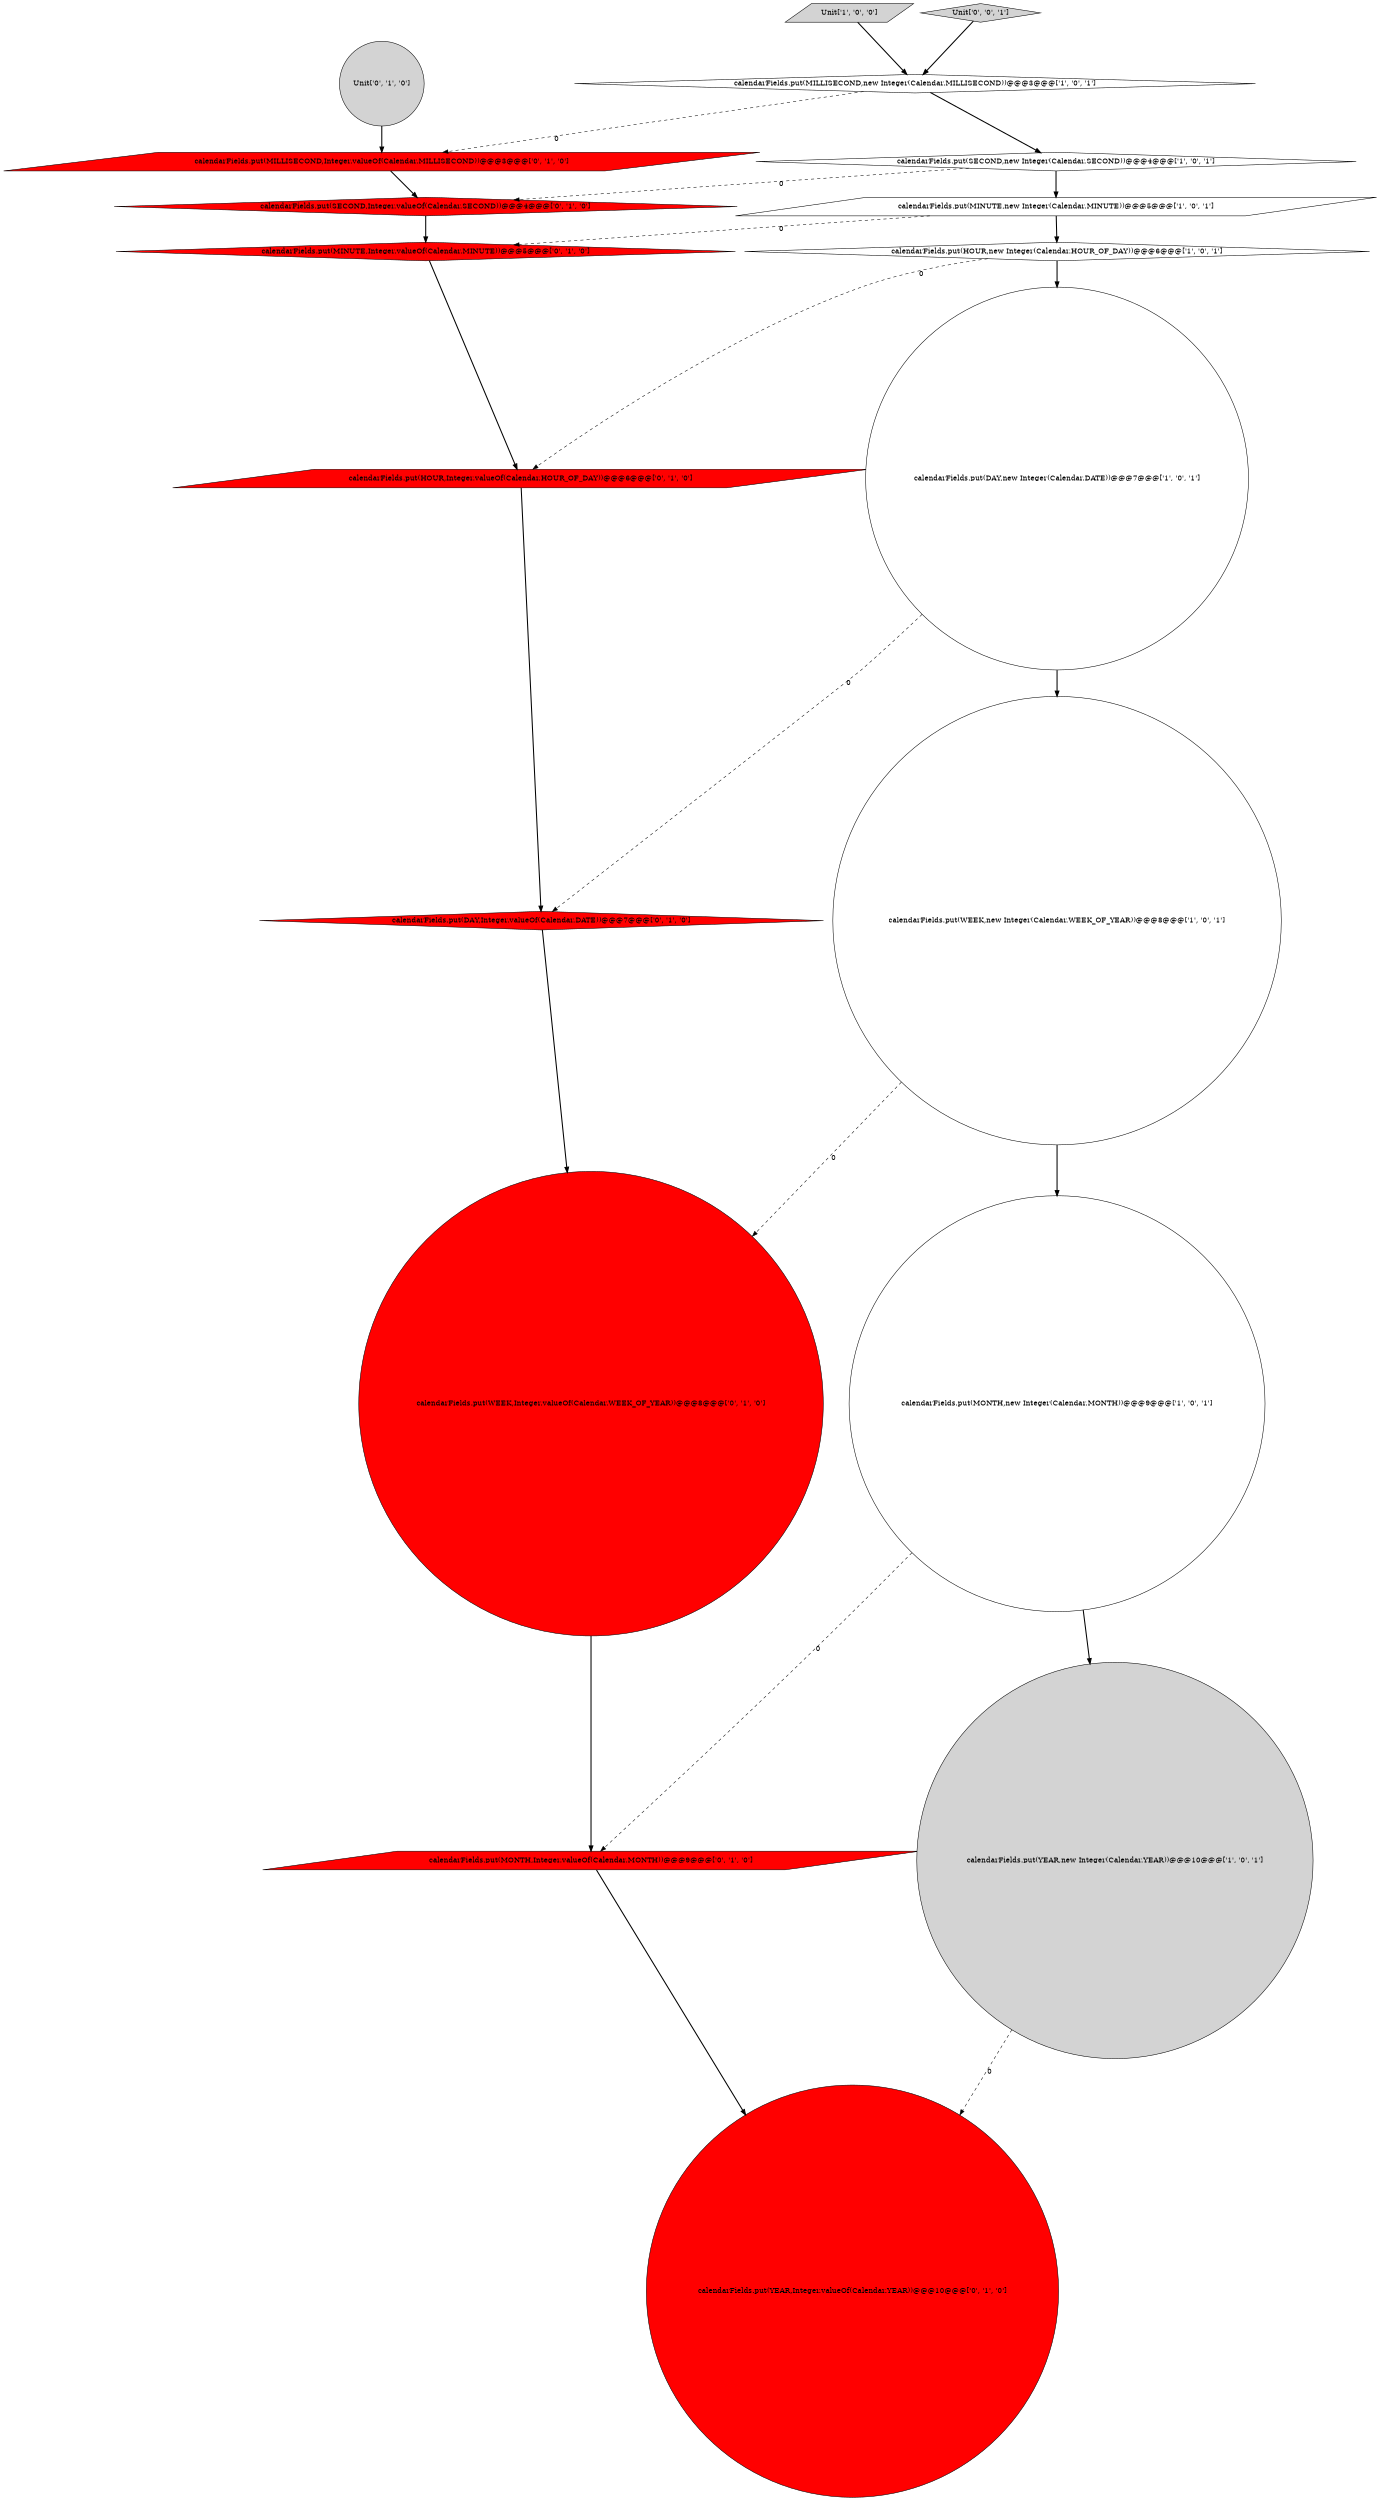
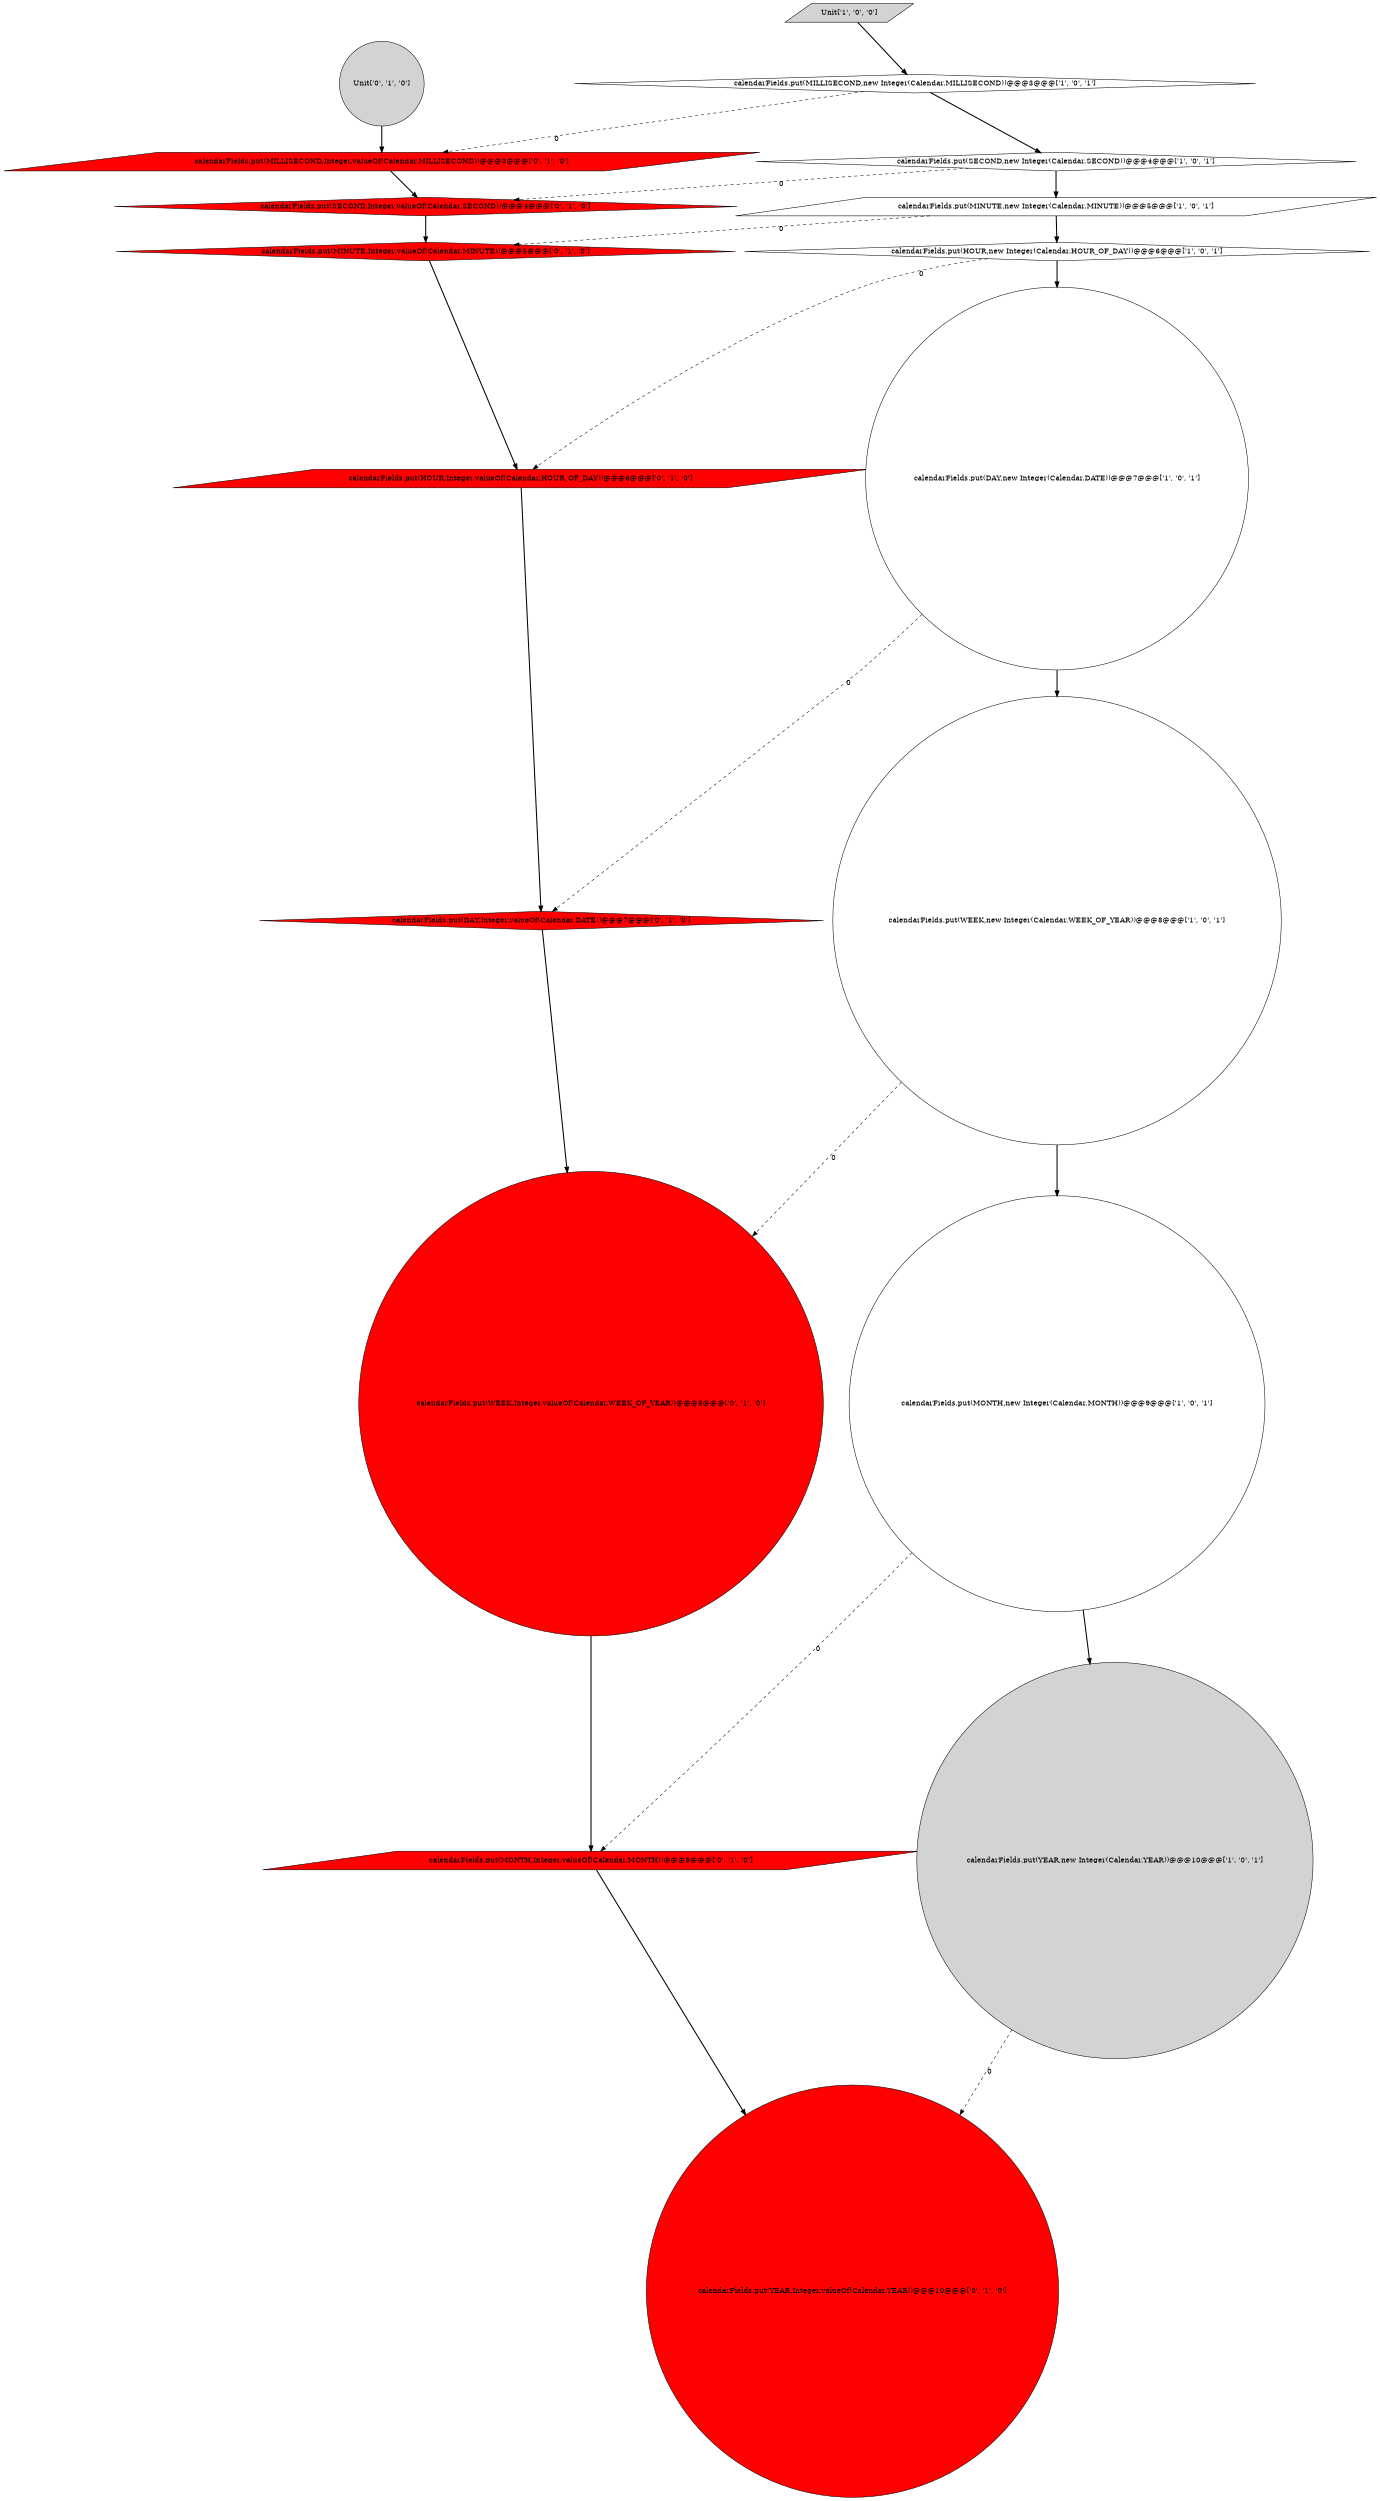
(981, 13) -> none
